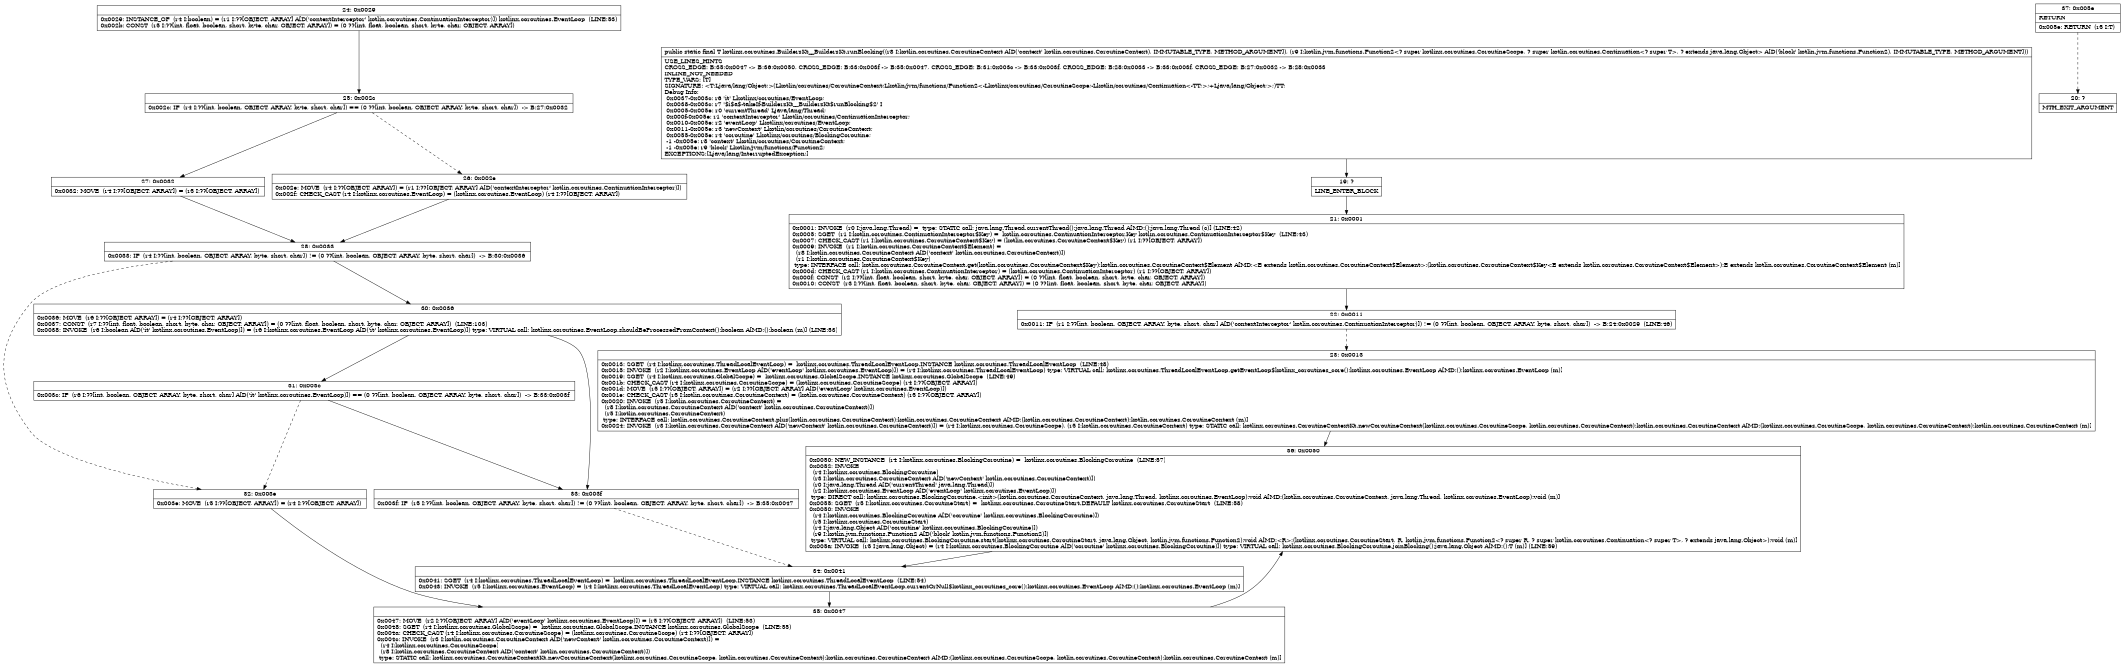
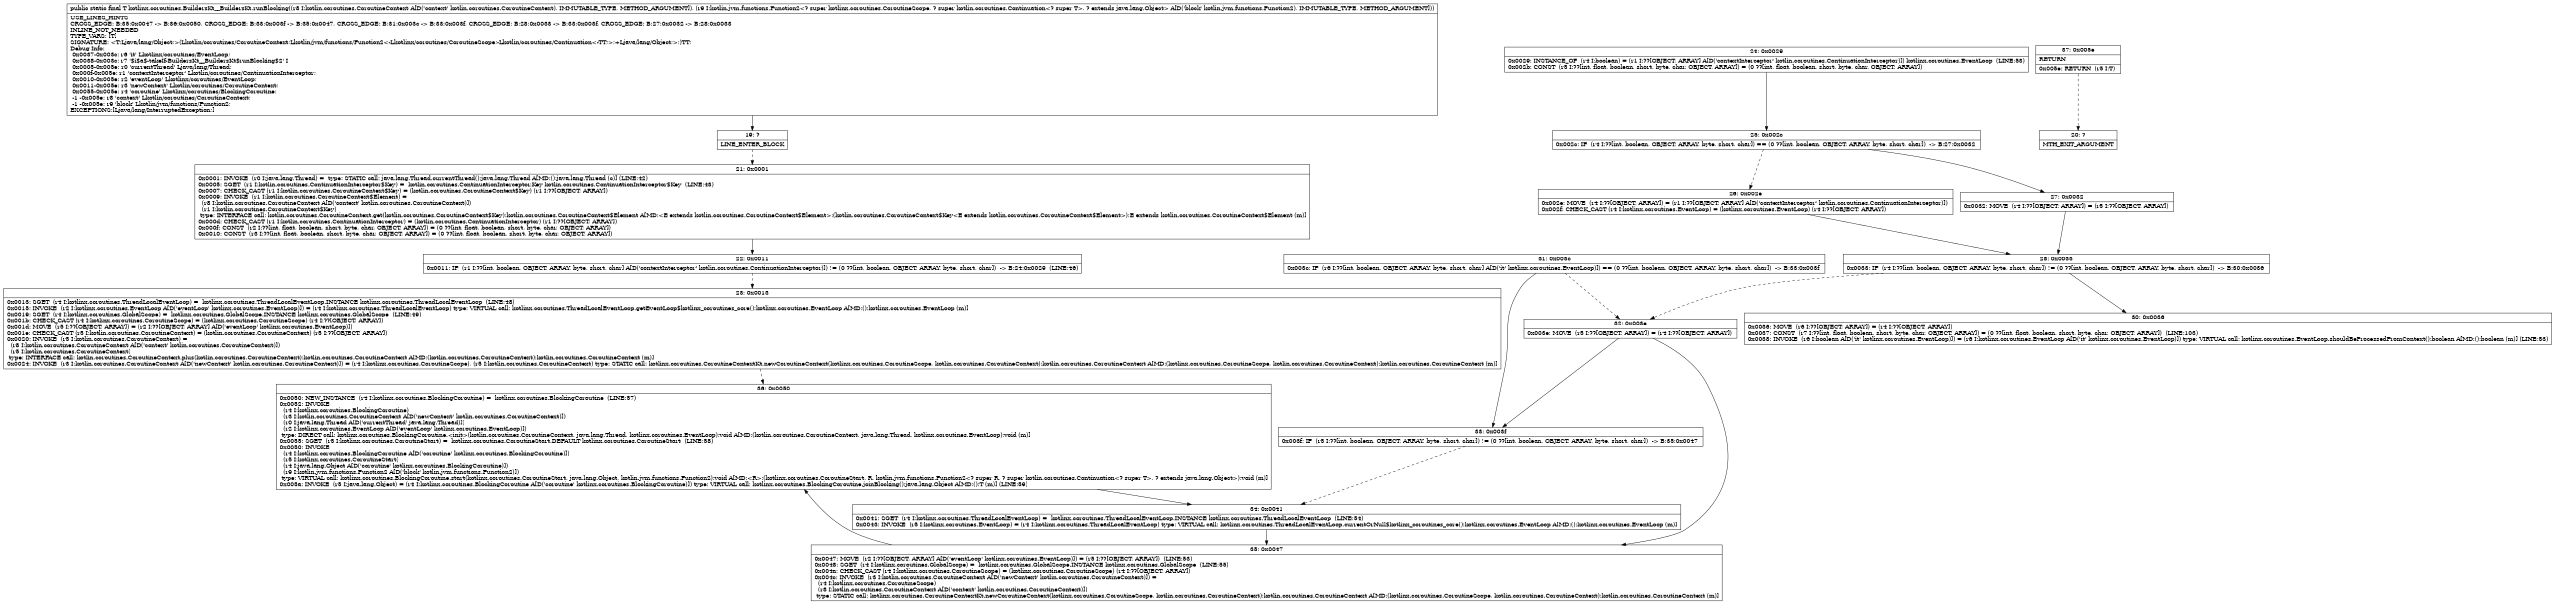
(1347, 203) -> (752, 155)
(367, 357) -> none
(590, 400) -> (1562, 381)
(1328, 437) -> (761, 374)
